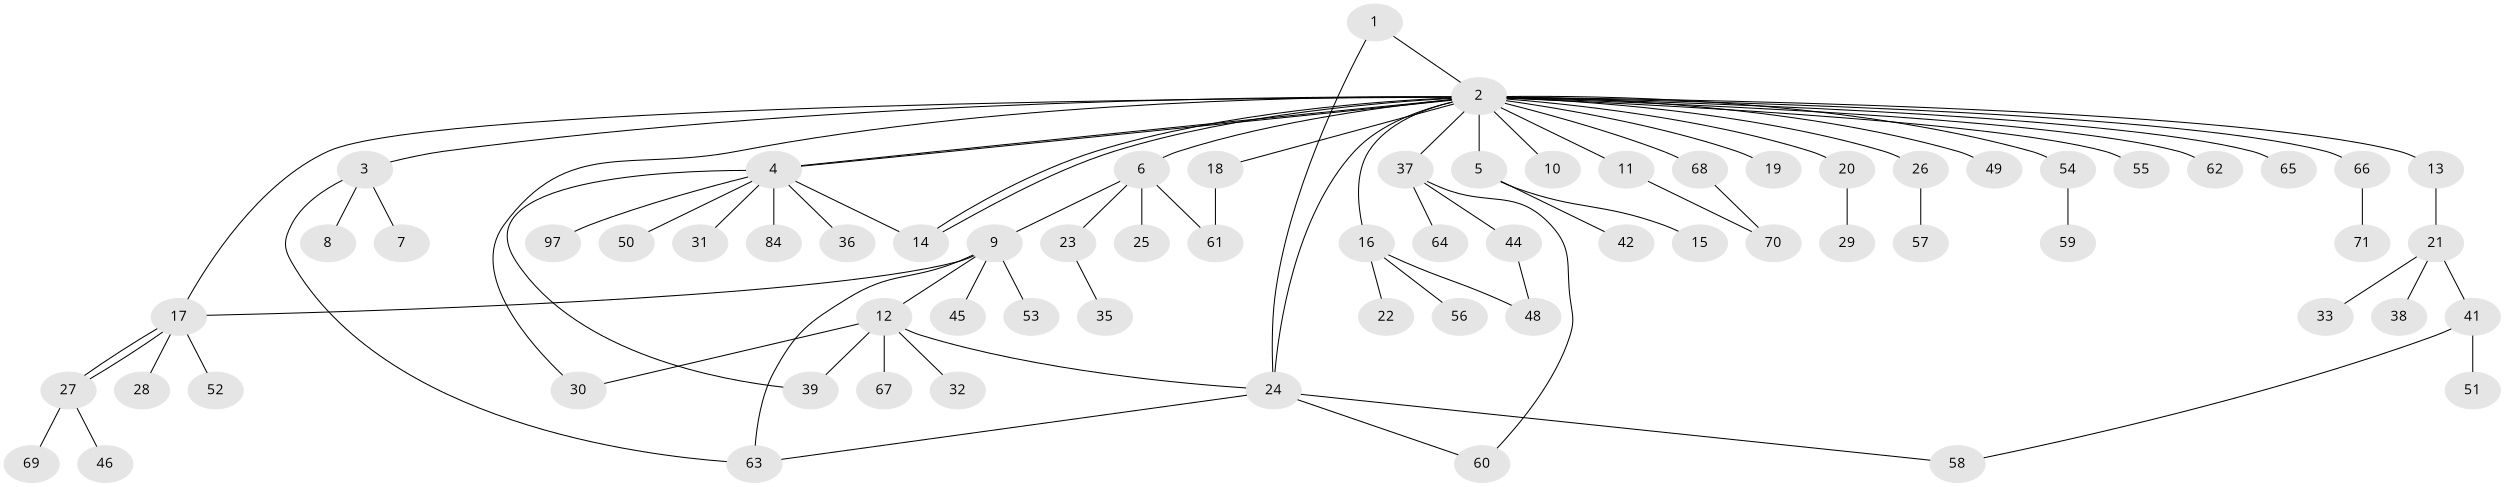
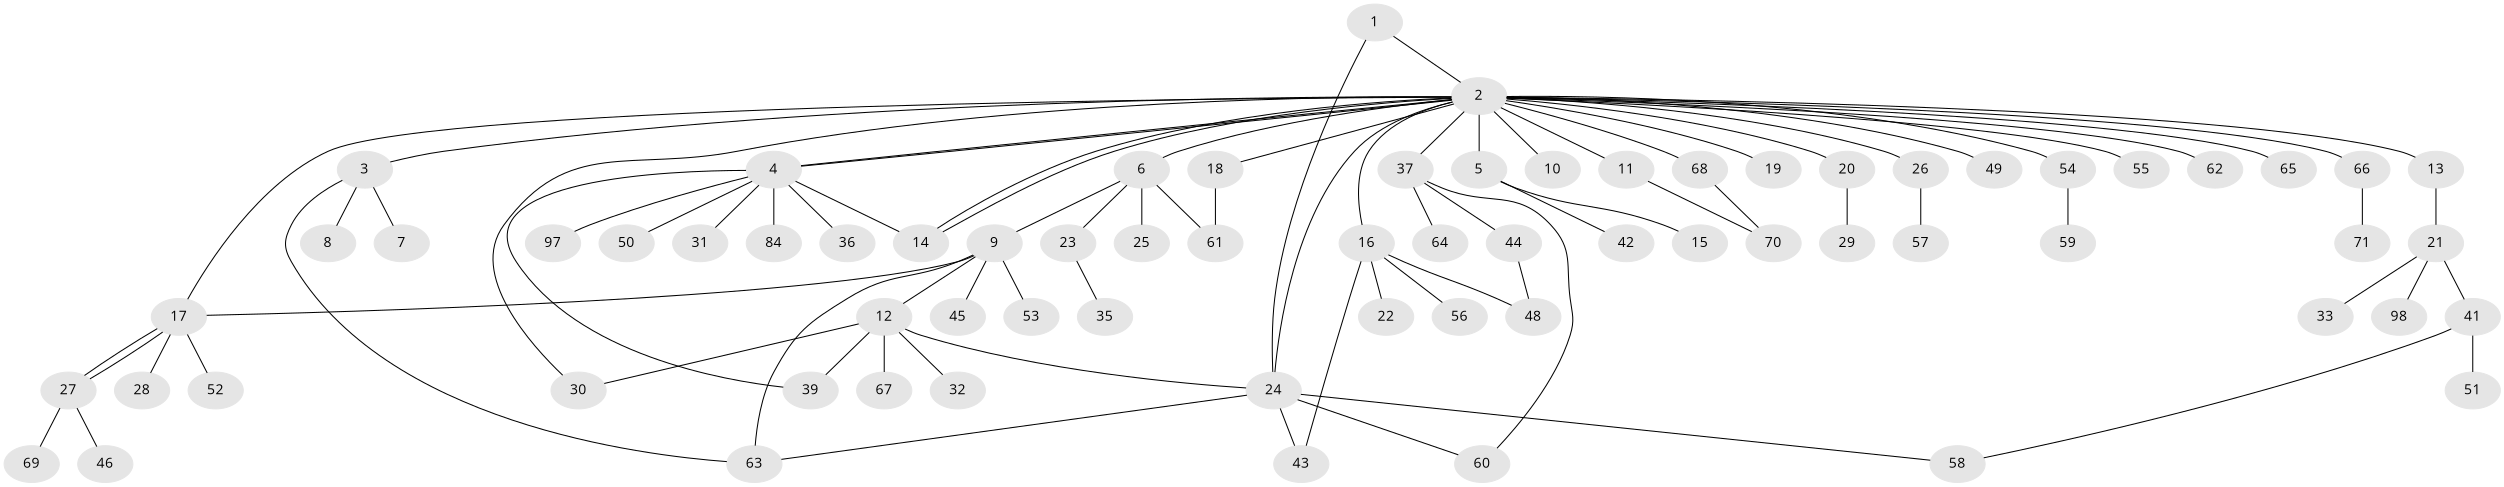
(2399, 317) -> (2399, 317)
none -> (1301, 464)
